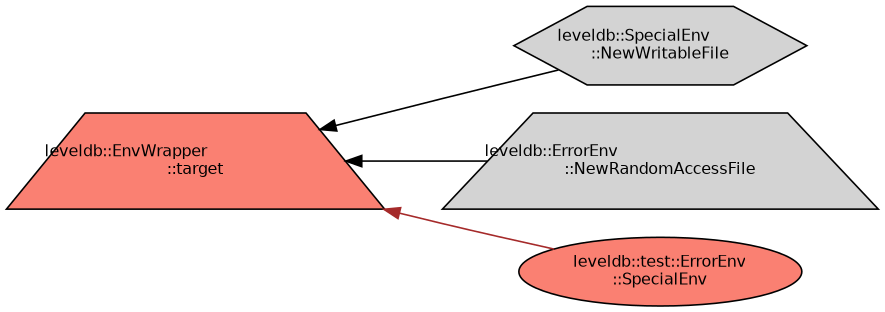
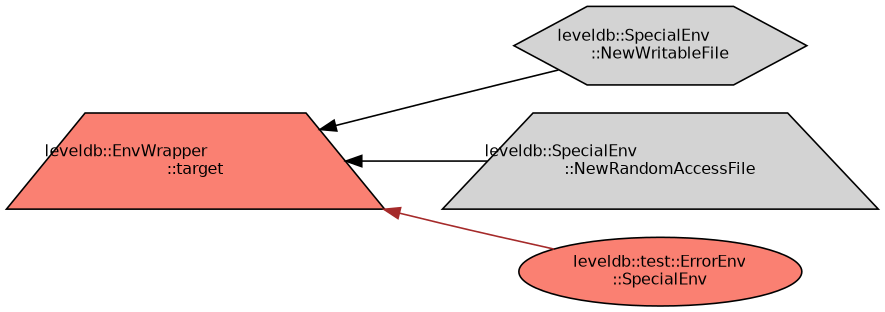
(660, 161) -> (660, 161)
